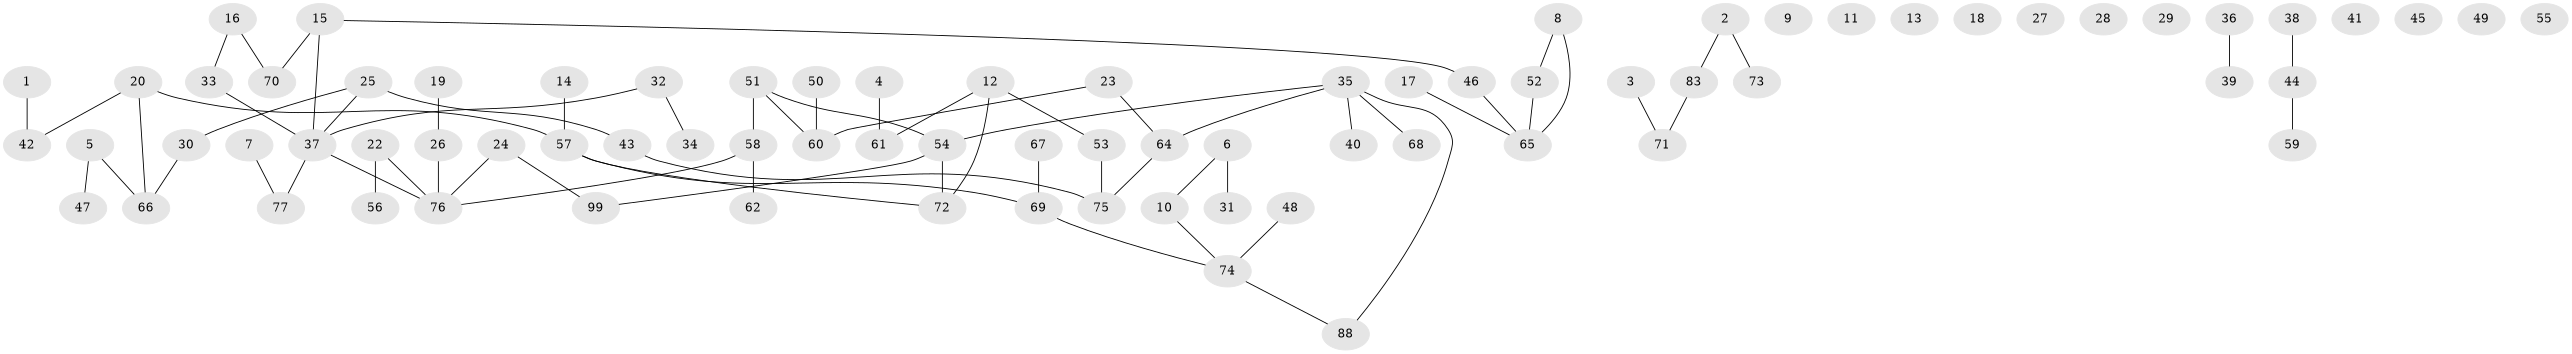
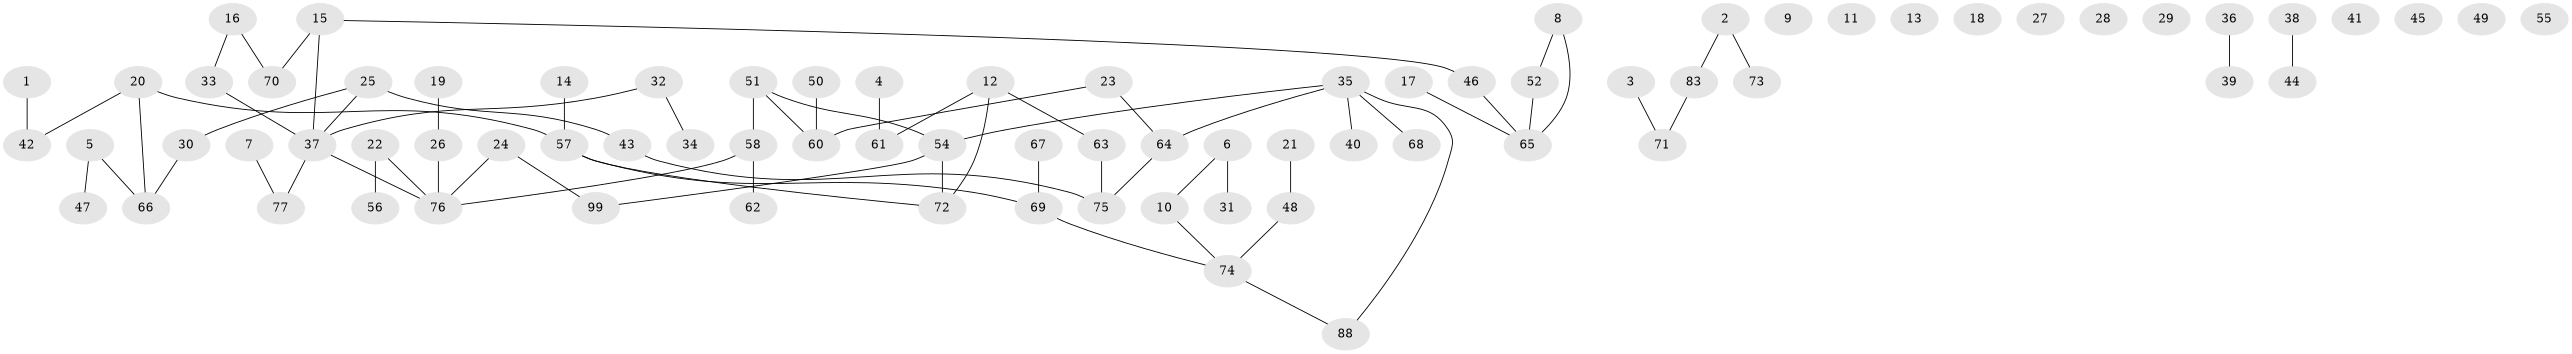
(1102, 145) -> (1102, 145)
none -> (1291, 145)
(2292, 145) -> none
